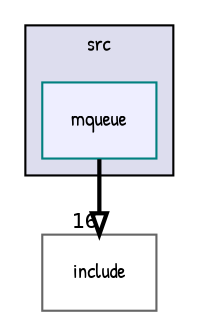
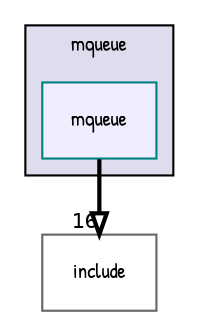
(99, 45) -> (99, 45)
